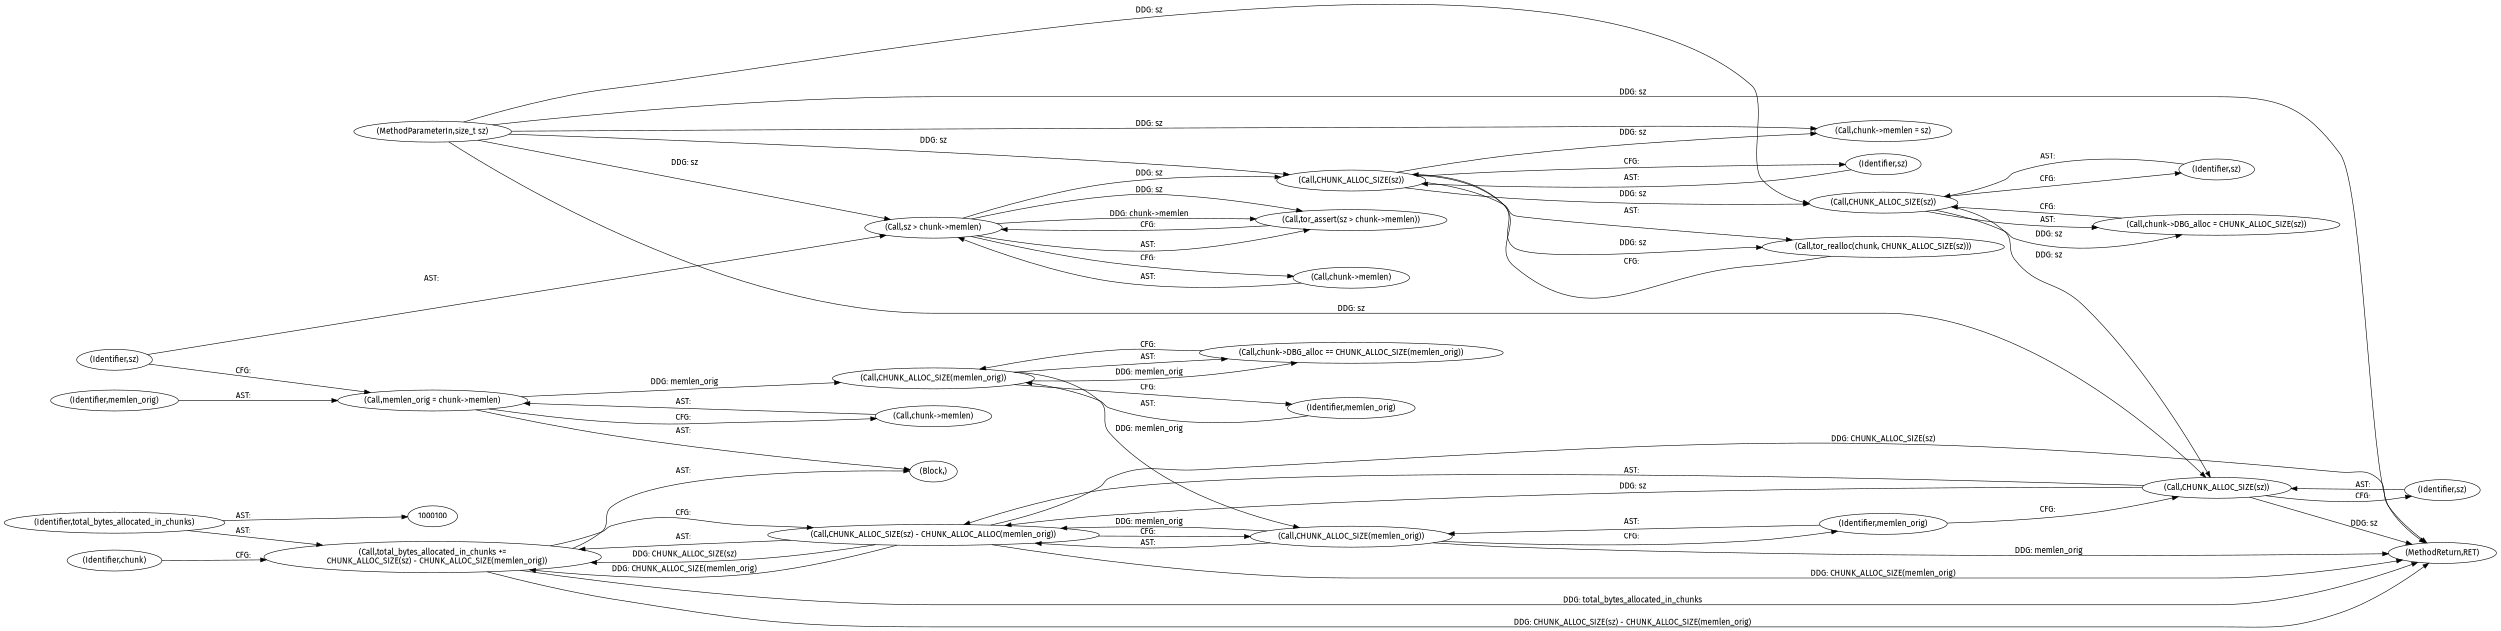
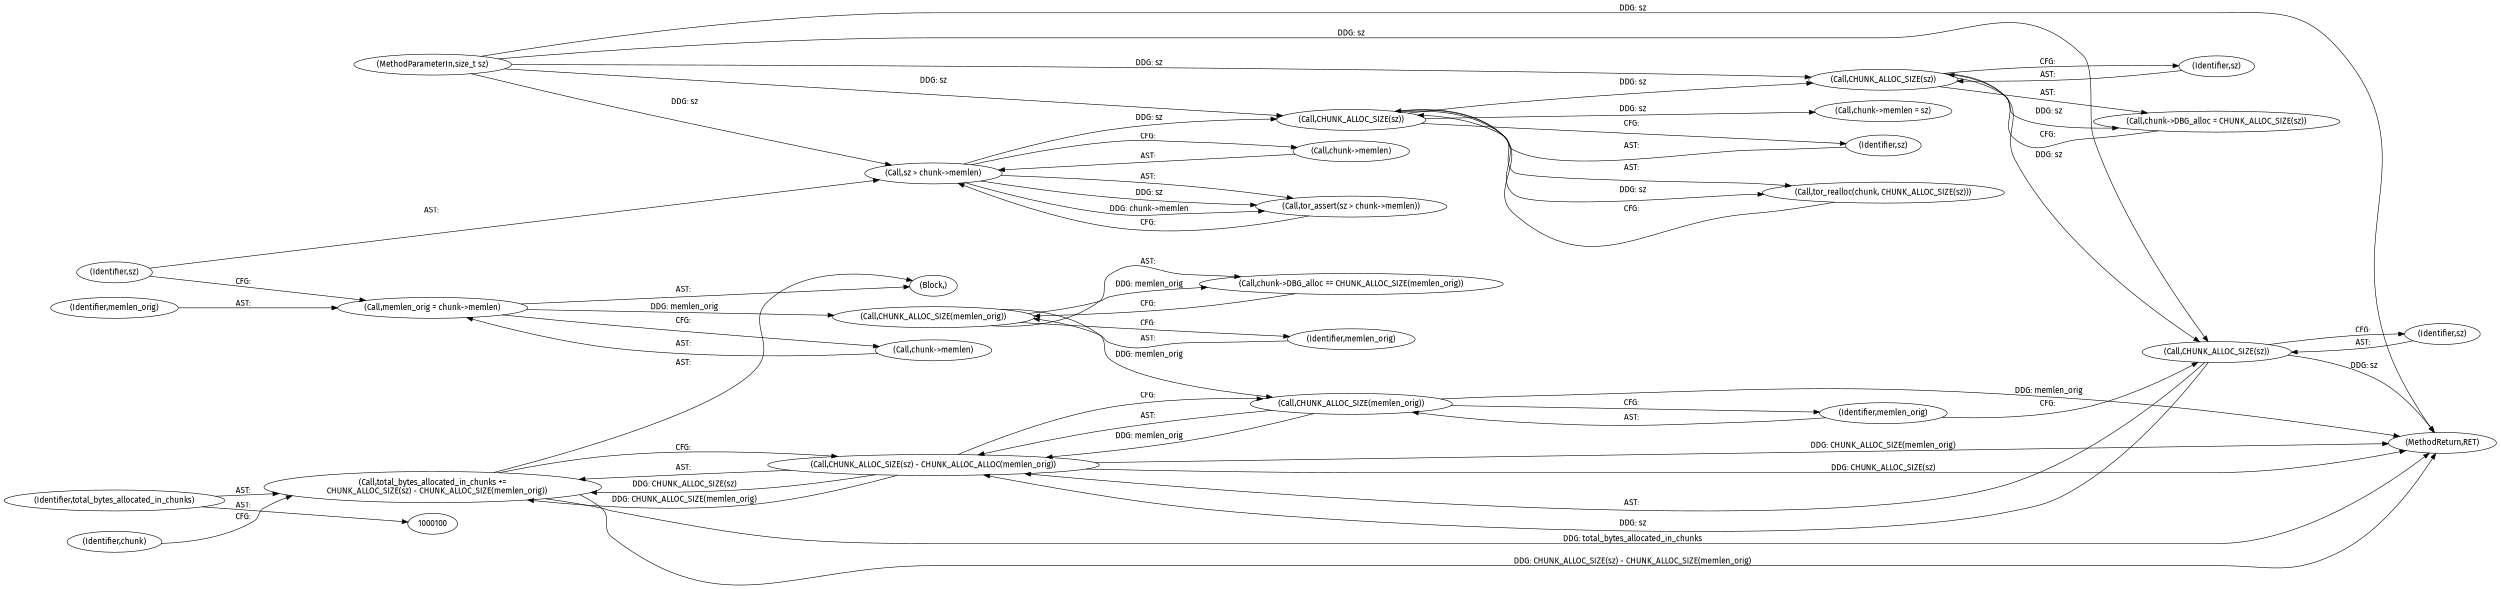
(1161, 128) -> none
